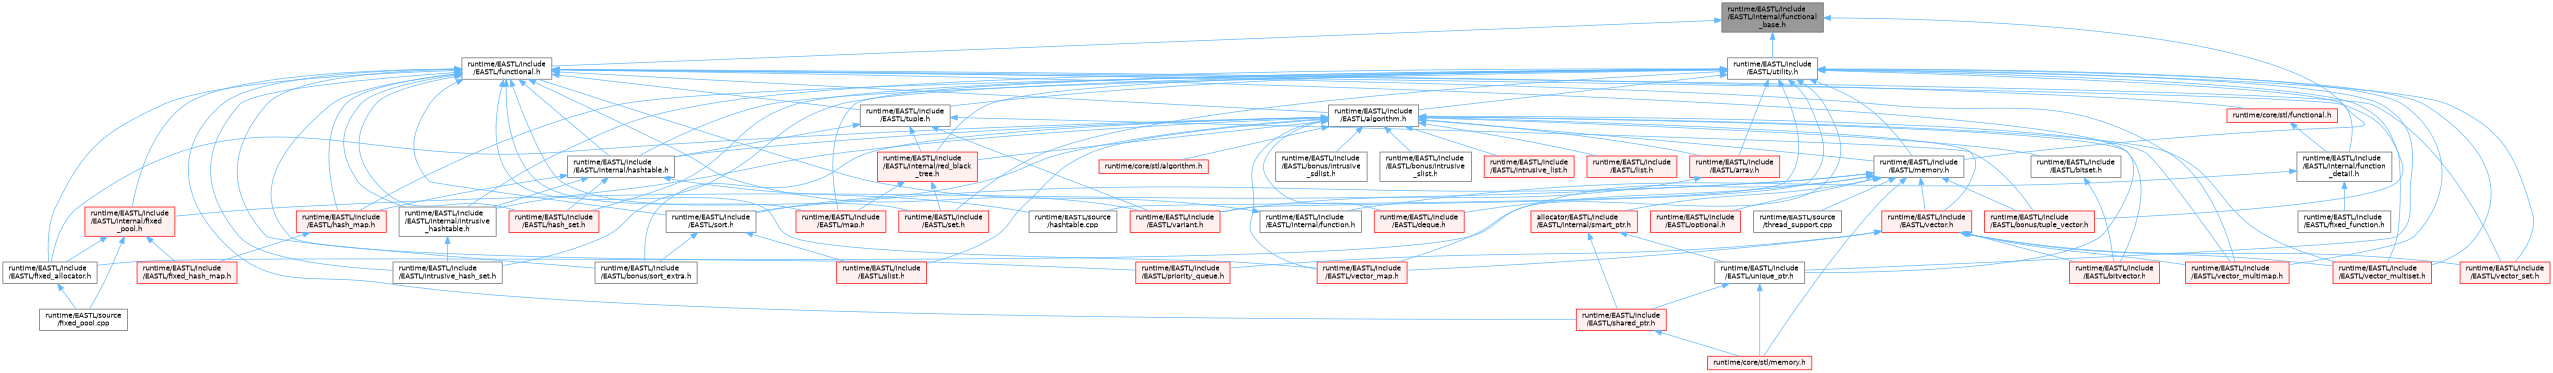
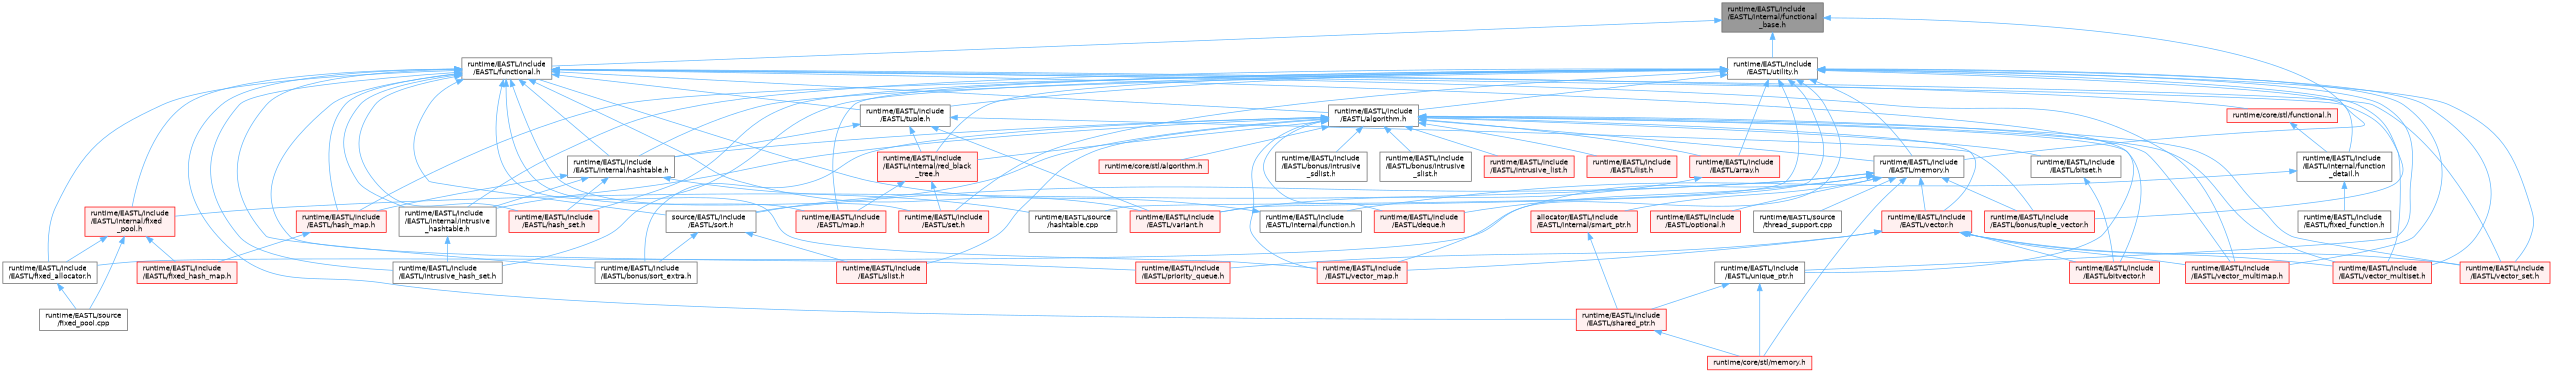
(693, 143) -> (2175, 147)
(711, 222) -> (711, 222)
(1668, 246) -> none
